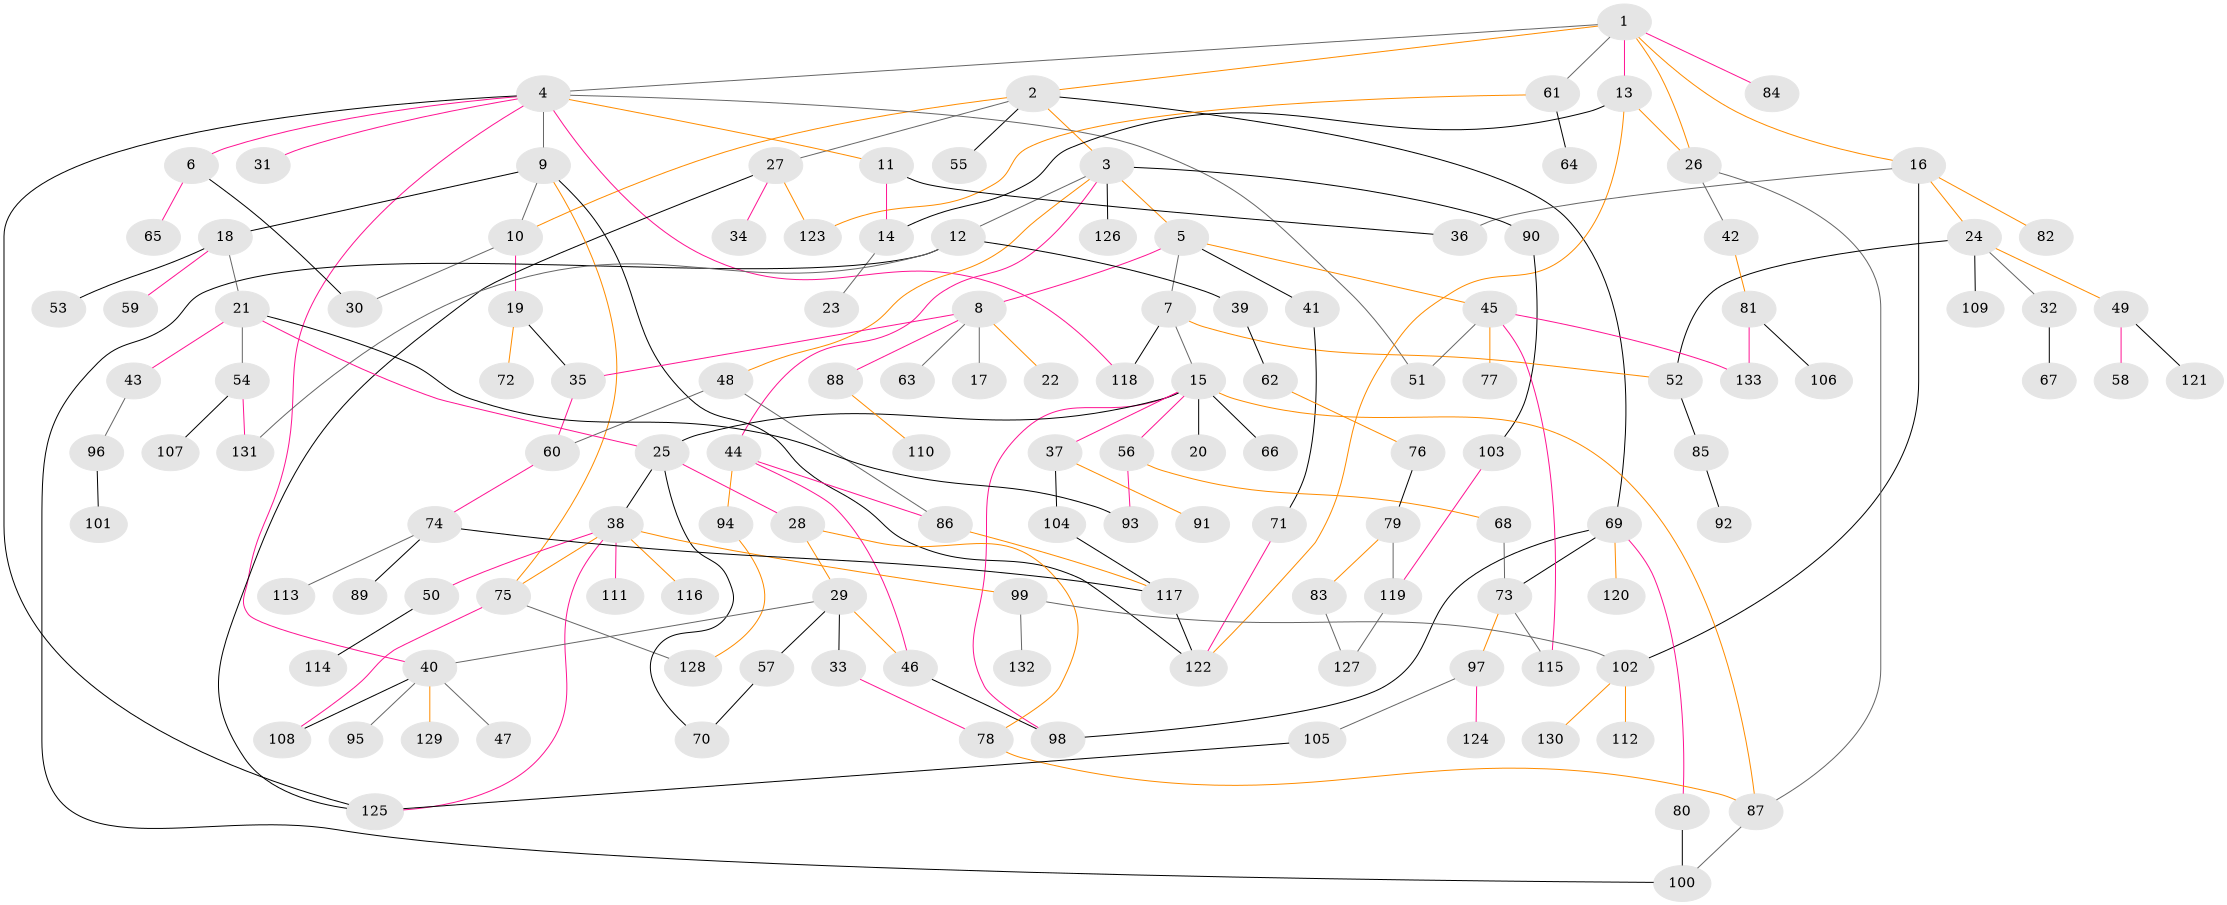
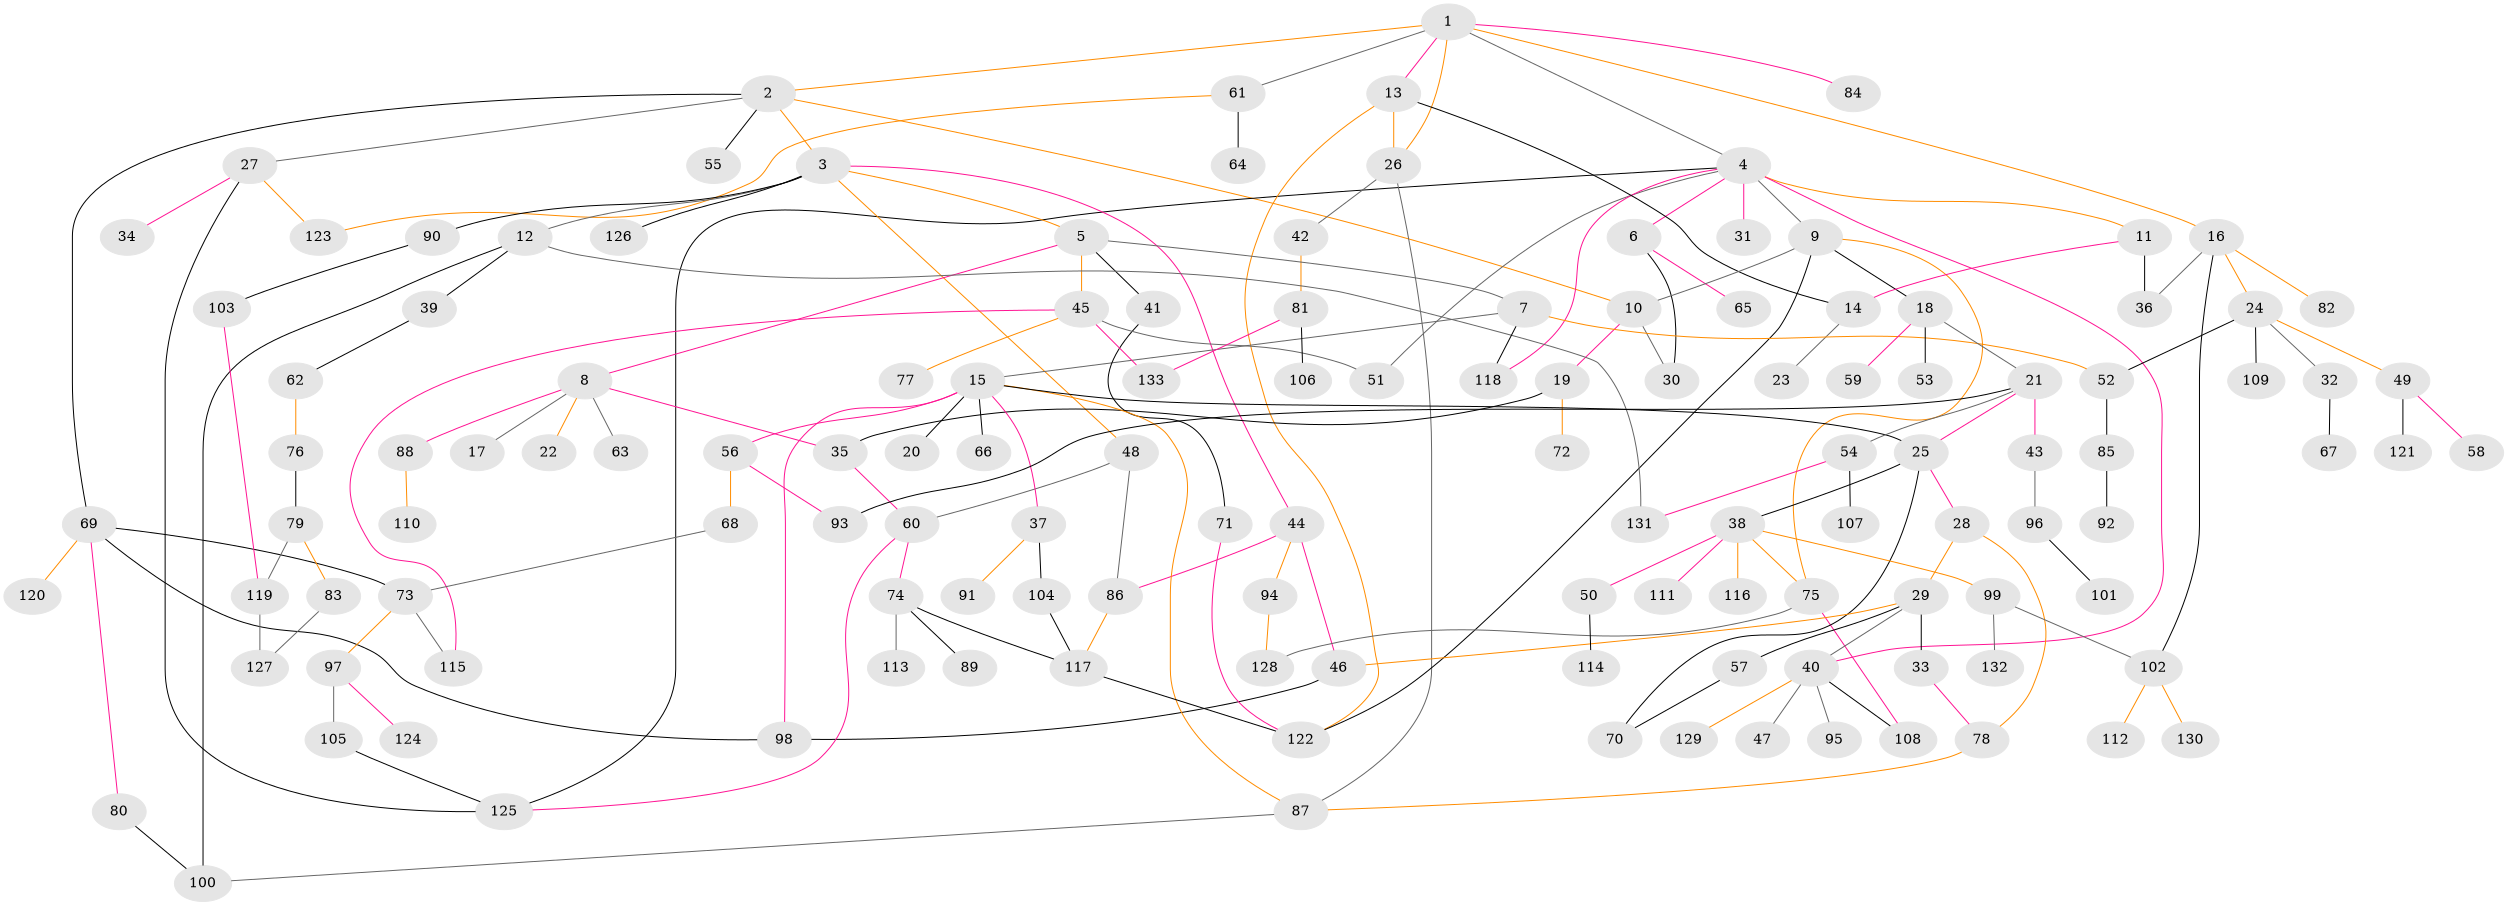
(561, 722) -> (798, 772)
